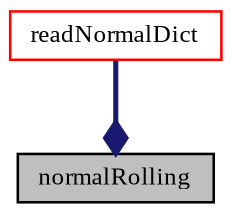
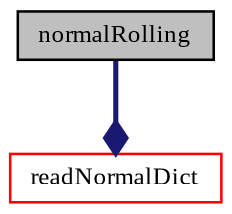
(116, 92) -> (116, 92)
